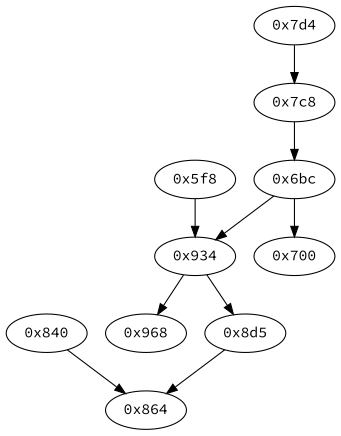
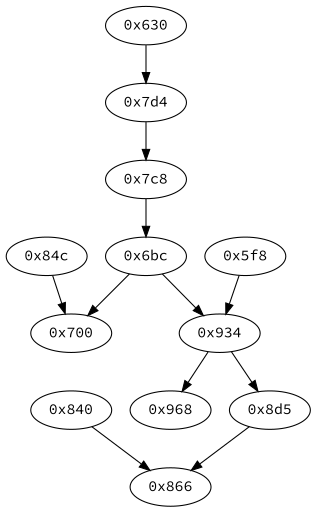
none -> (146, 26)
none -> (47, 256)
(146, 410) -> (171, 487)
